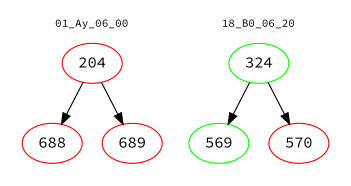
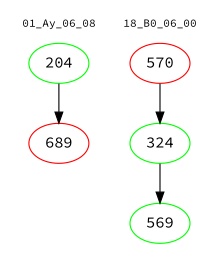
(92, 24) -> (59, 24)
(259, 24) -> (161, 24)
(92, 63) -> (59, 63)
(276, 98) -> (160, 98)
(52, 143) -> none
